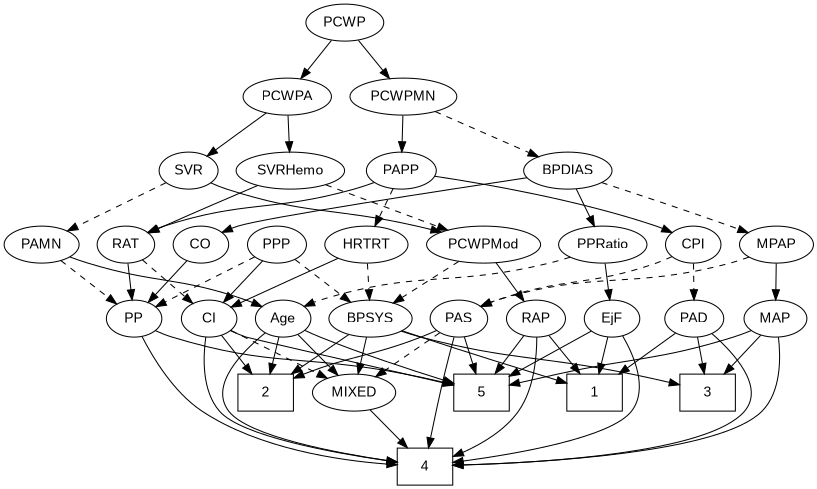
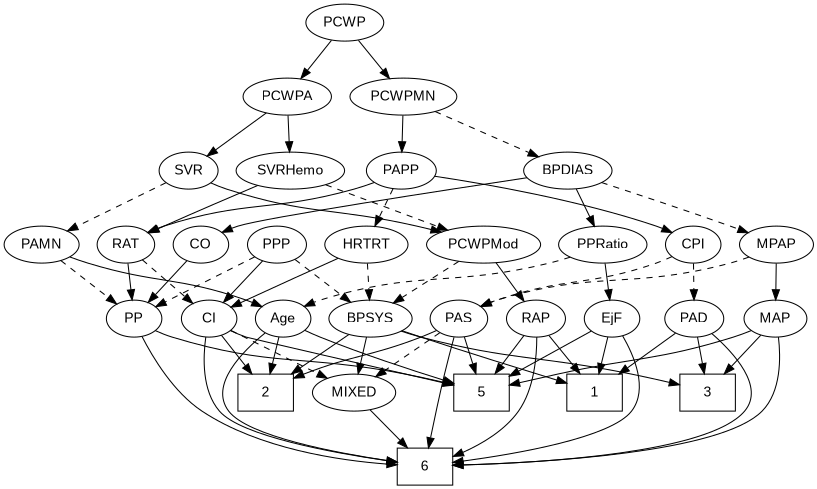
(308, 345) -> none
(425, 467) -> (425, 467)
